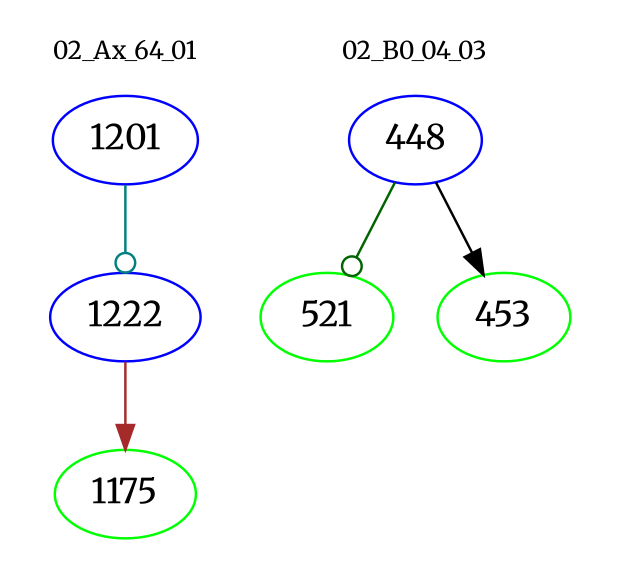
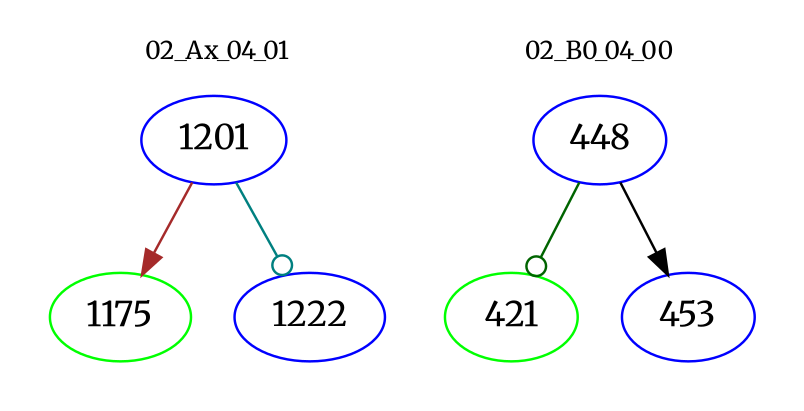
(125, 53) -> (218, 53)
(415, 53) -> (600, 53)
(327, 317) -> (511, 317)
(504, 317) -> (688, 317)
(125, 394) -> (173, 218)
